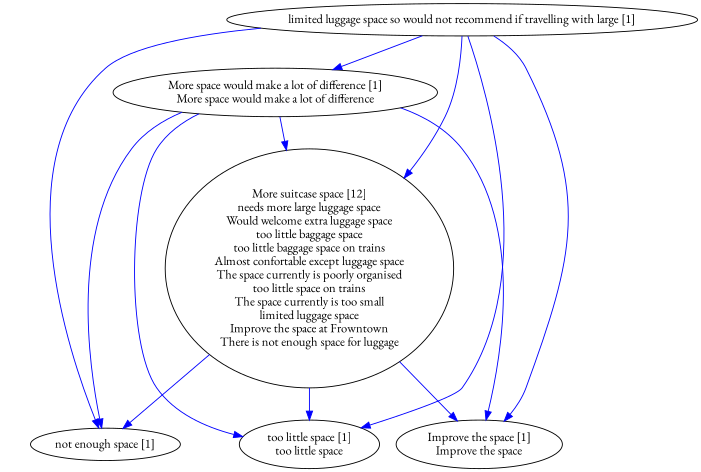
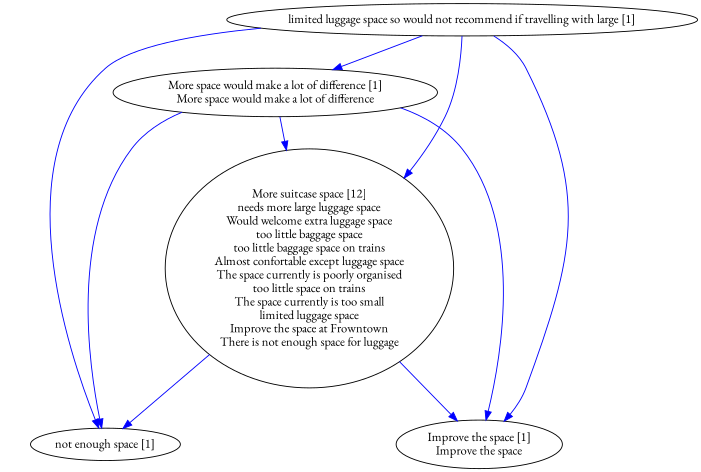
(309, 444) -> none
